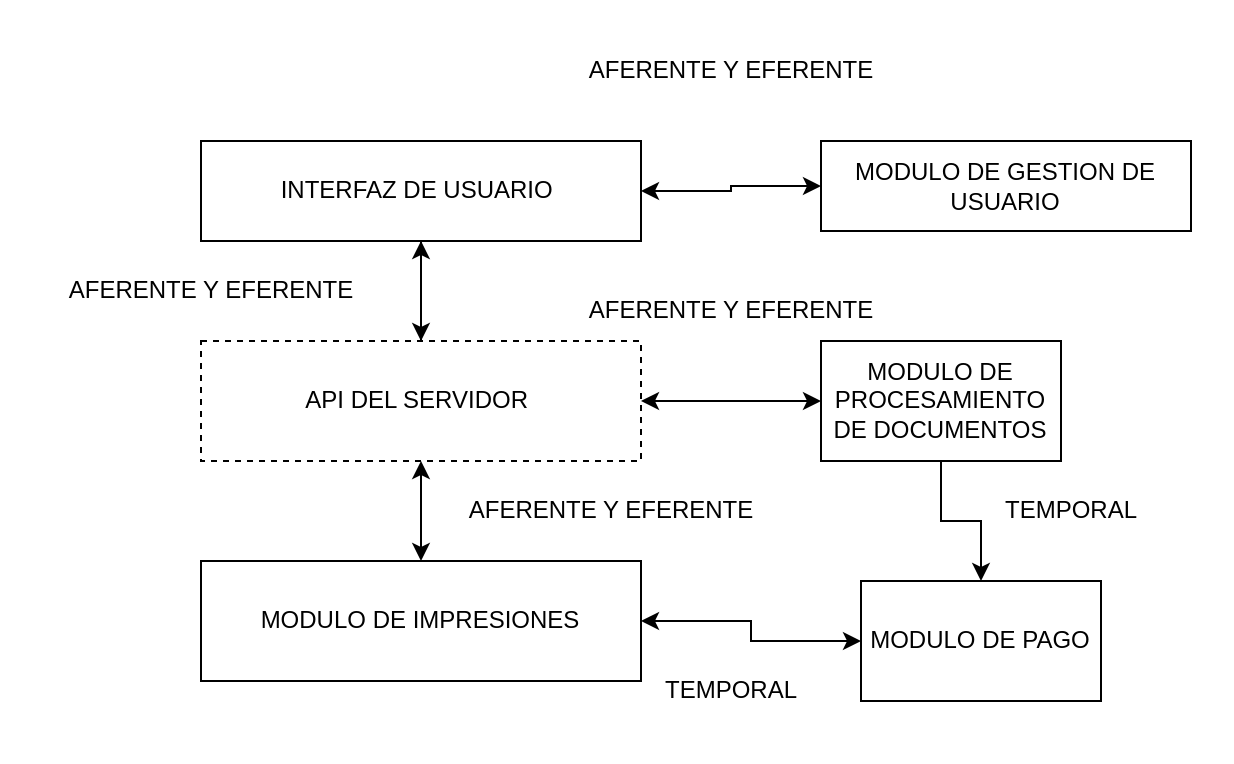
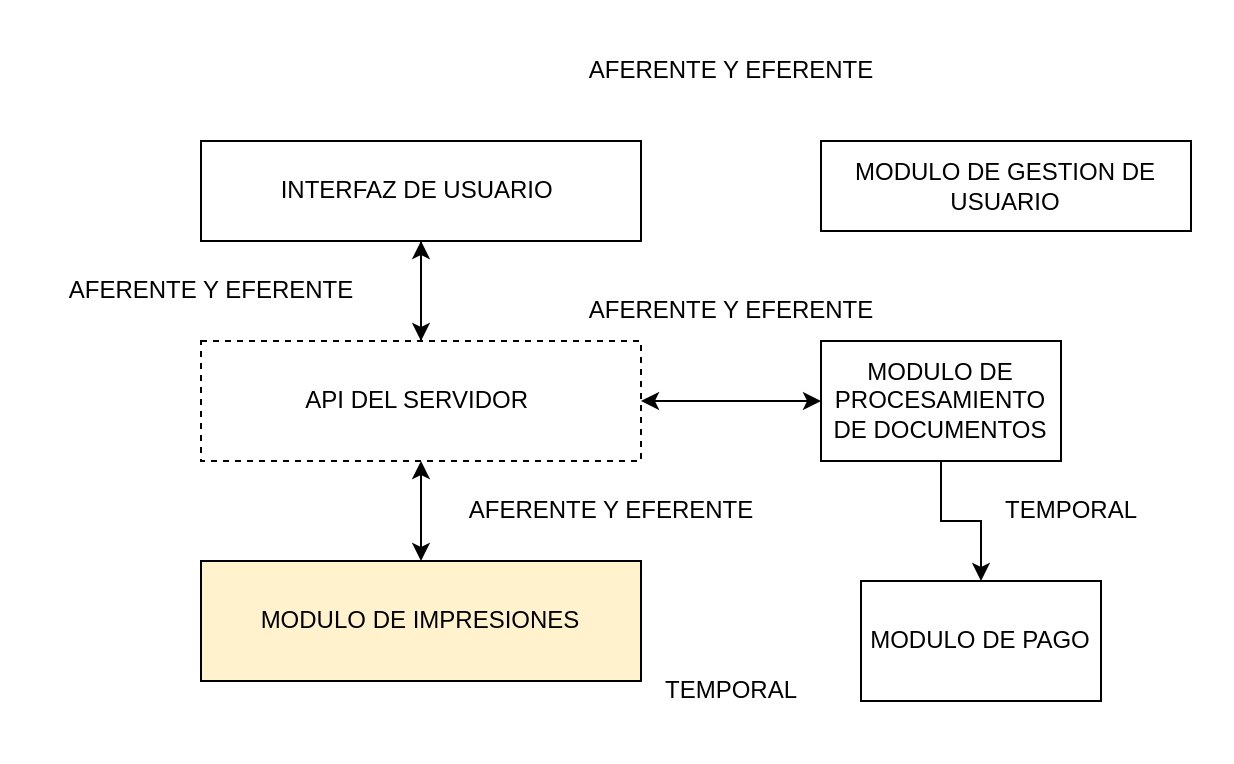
(731, 188) -> none
(421, 621) -> (421, 621)
(751, 631) -> none
